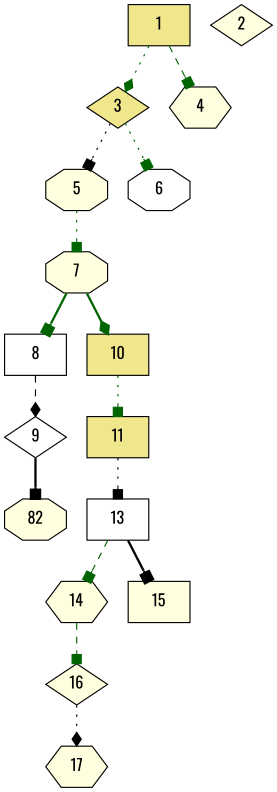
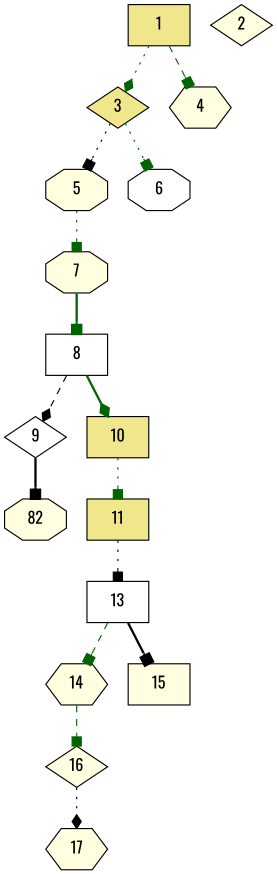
(94, 307) -> (94, 390)
